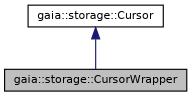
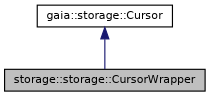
(96, 80) -> (105, 80)
